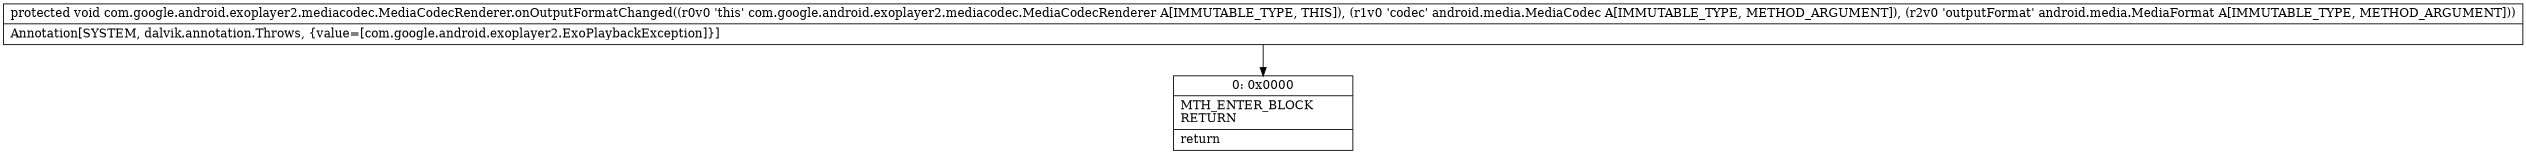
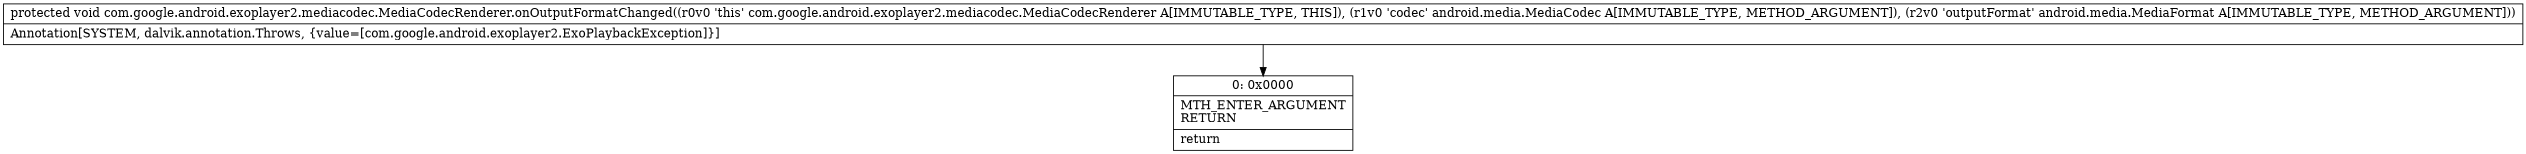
(1247, 106) -> (1263, 106)
